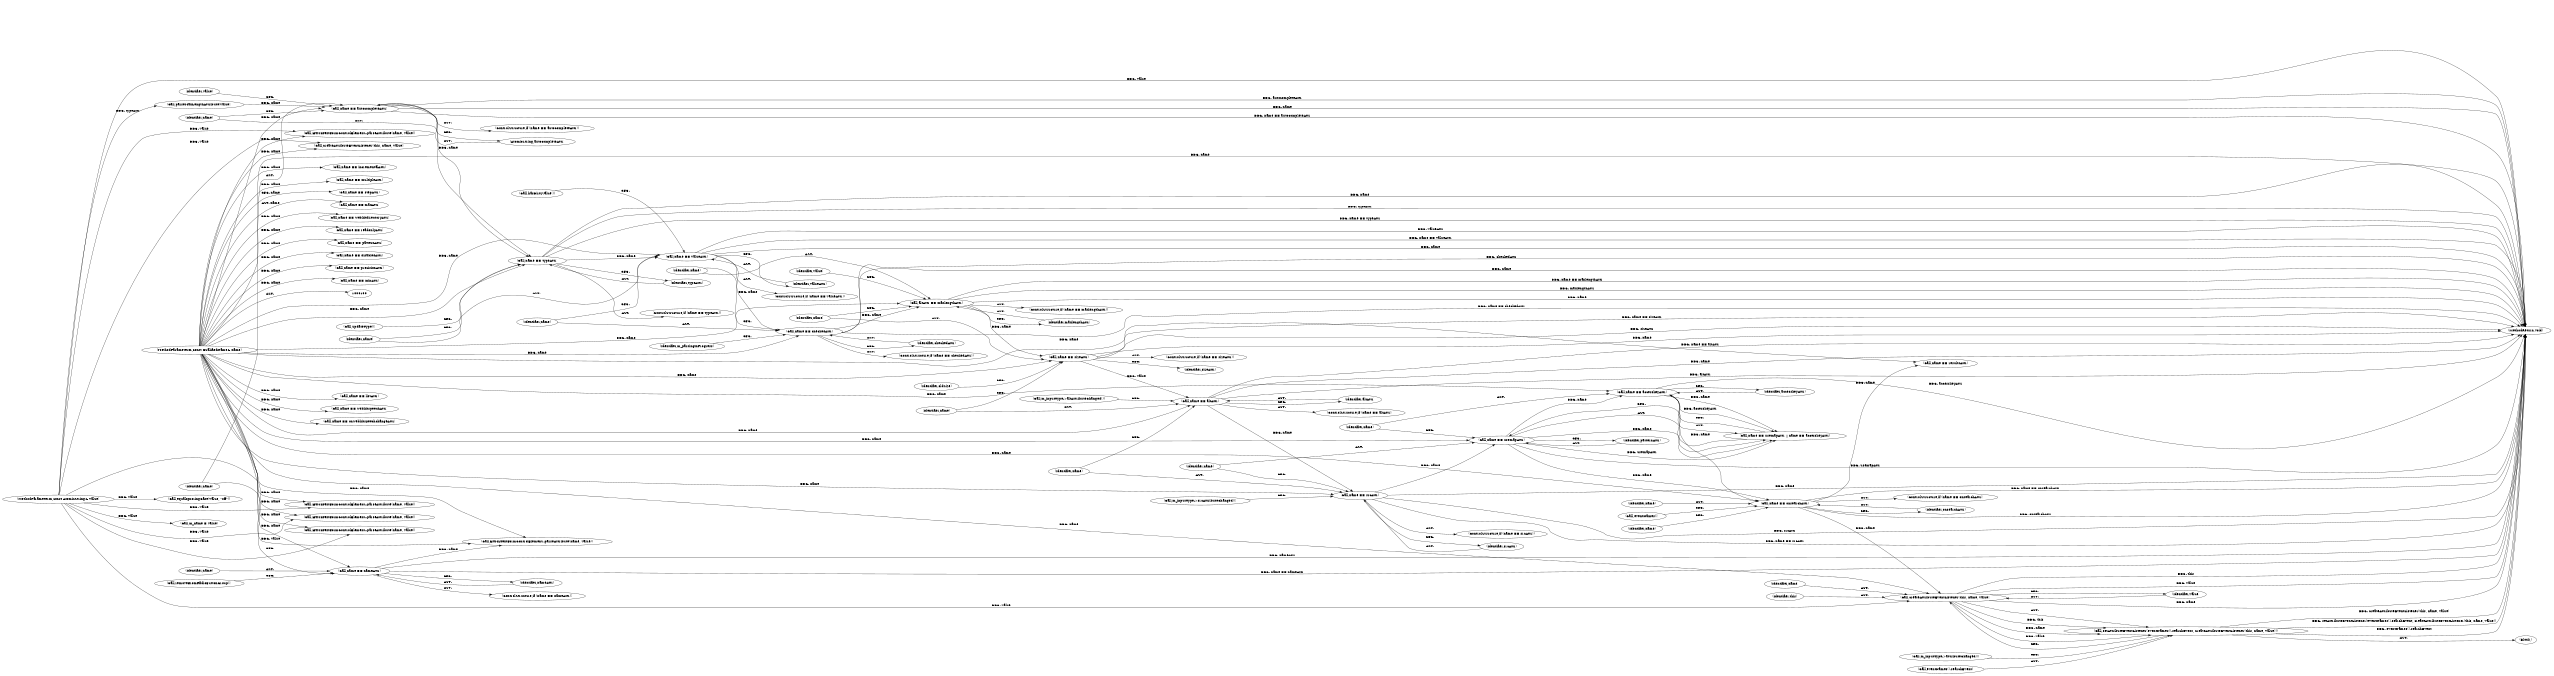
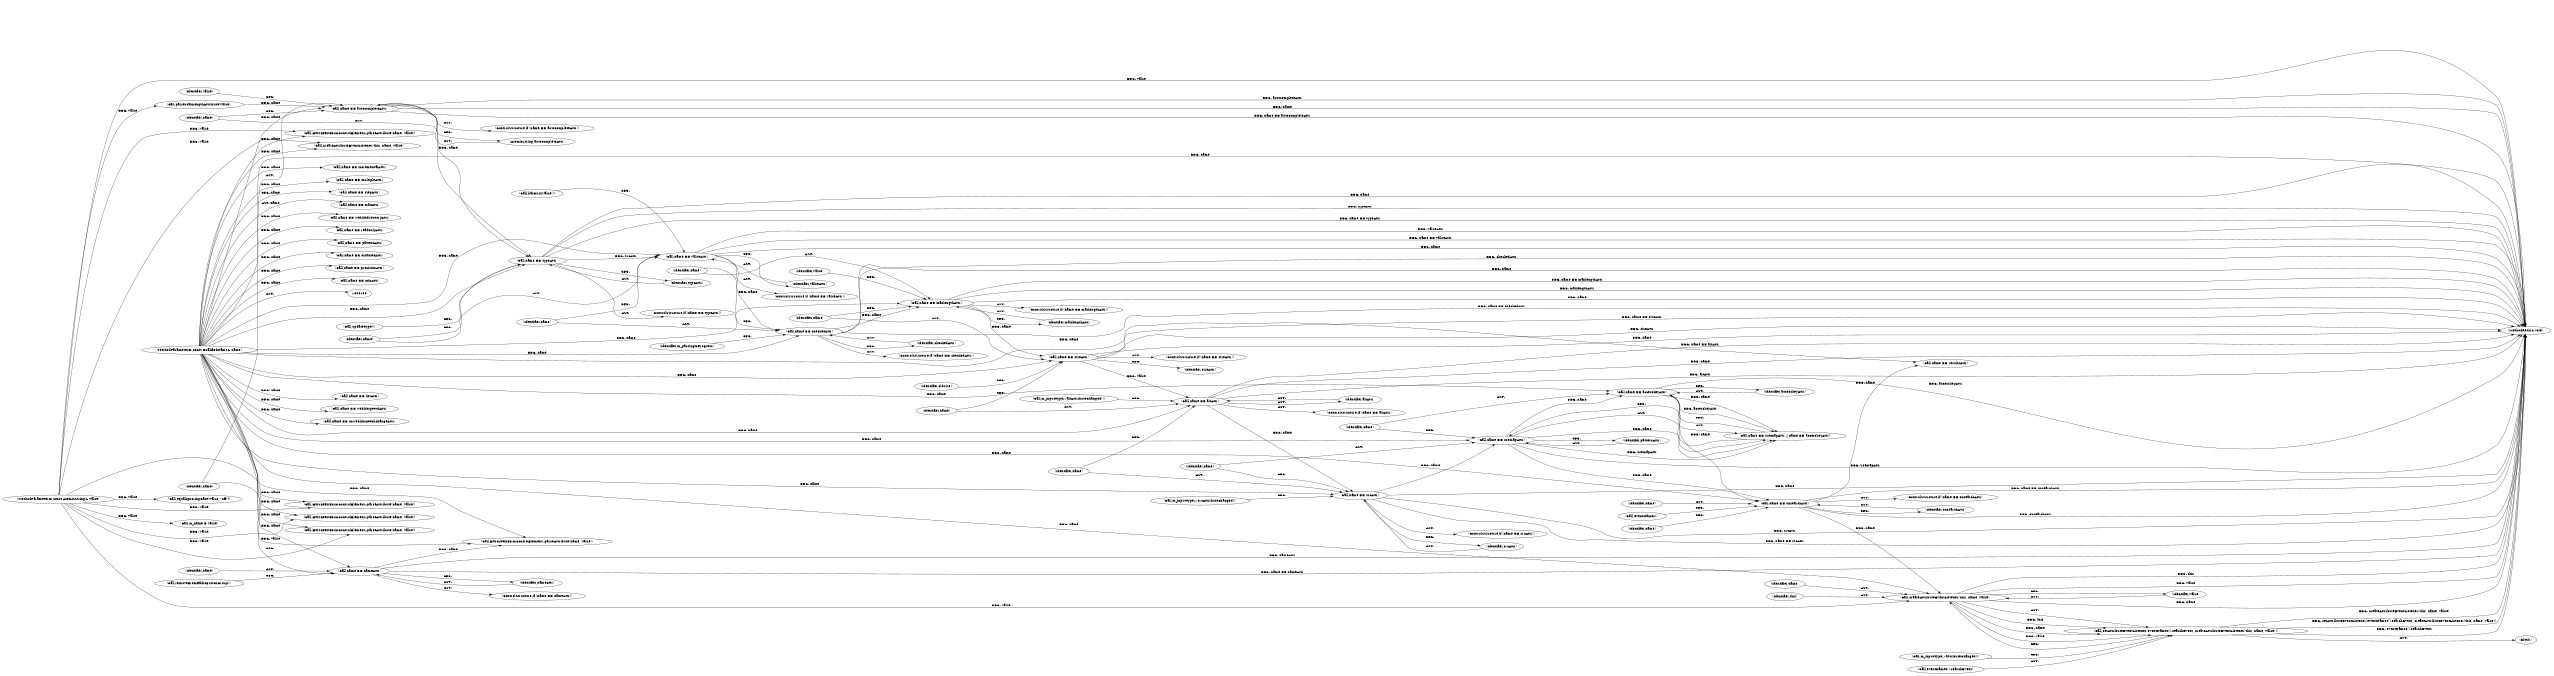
(128, 111) -> (128, 111)
(626, 256) -> (626, 256)
(937, 303) -> (937, 303)
(1282, 402) -> (1282, 402)
